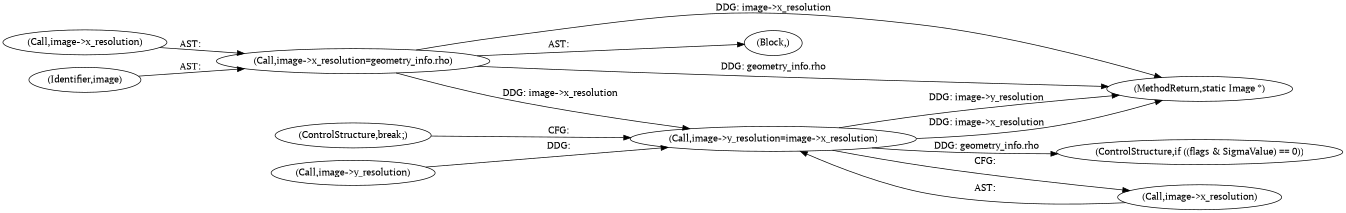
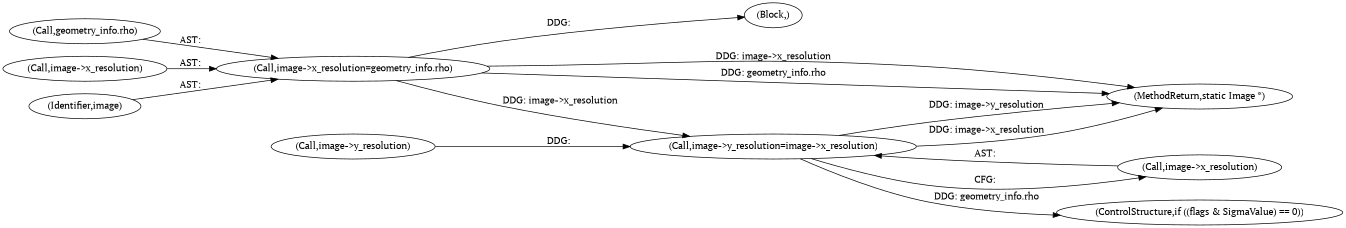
none -> (85, 31)
(560, 45) -> (560, 23)
(353, 135) -> none
